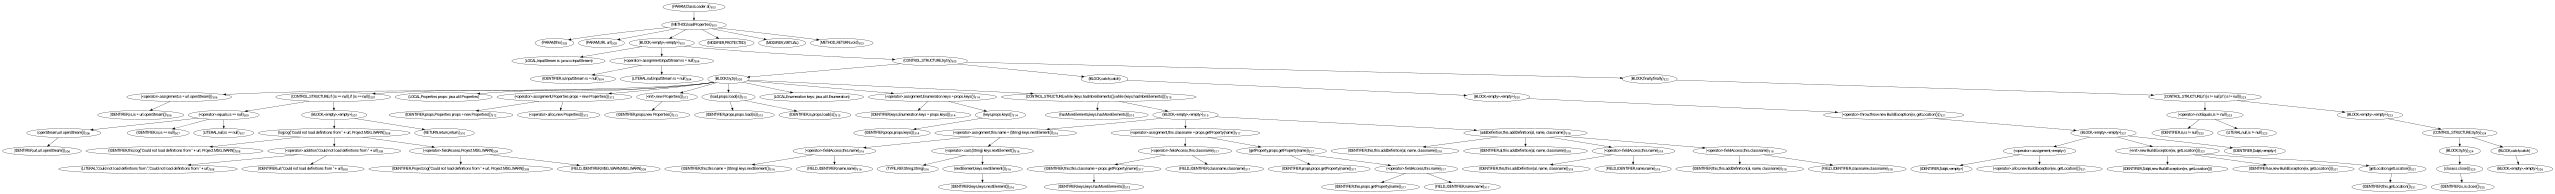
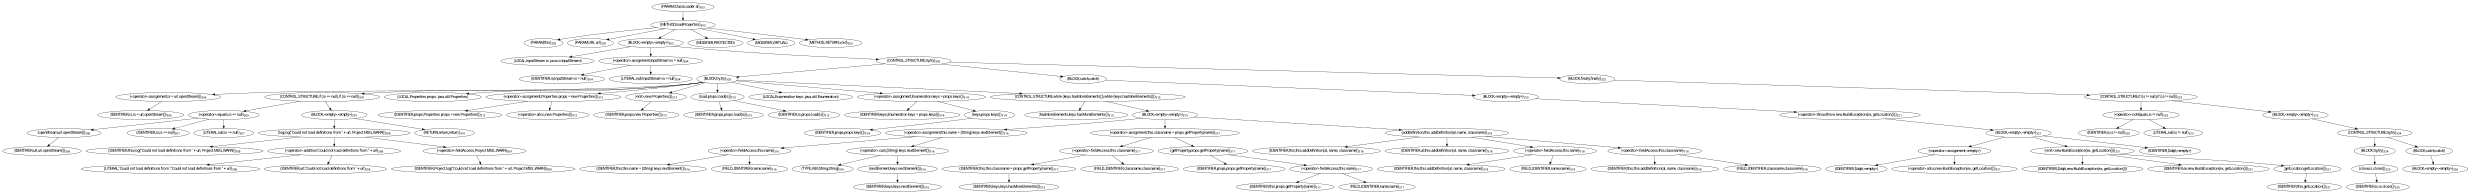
(609, 169) -> none
